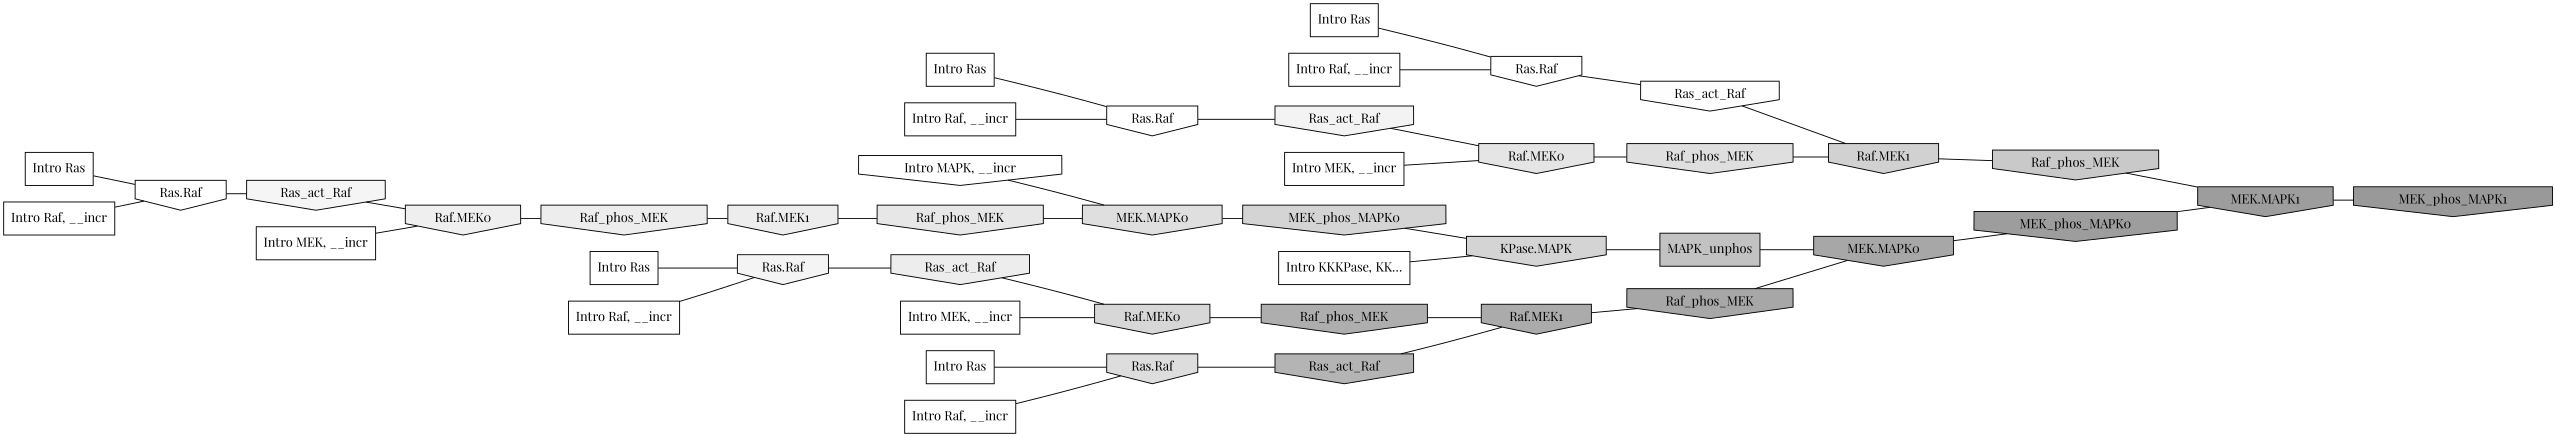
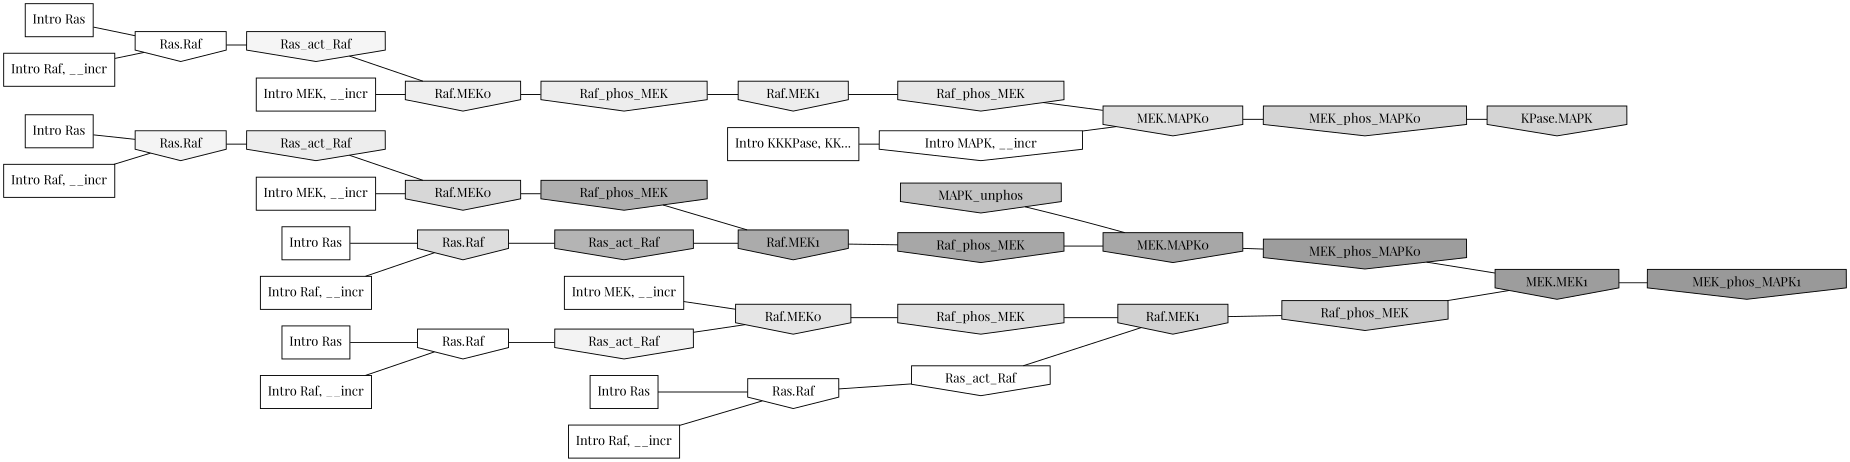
(2265, 200) -> (1557, 283)
(1633, 250) -> none
(1710, 250) -> (981, 196)
(1441, 259) -> (869, 144)
